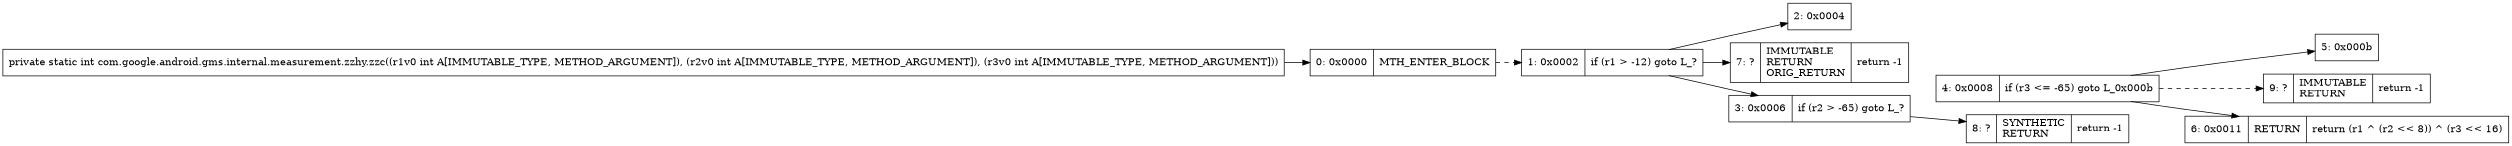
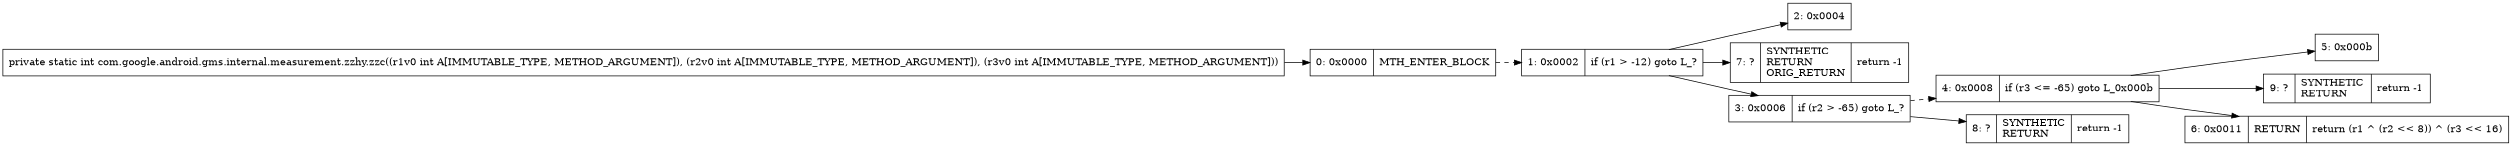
(1800, 51) -> (1798, 51)
(2333, 83) -> (2332, 83)
(2208, 88) -> (2208, 88)
none -> (1920, 100)
